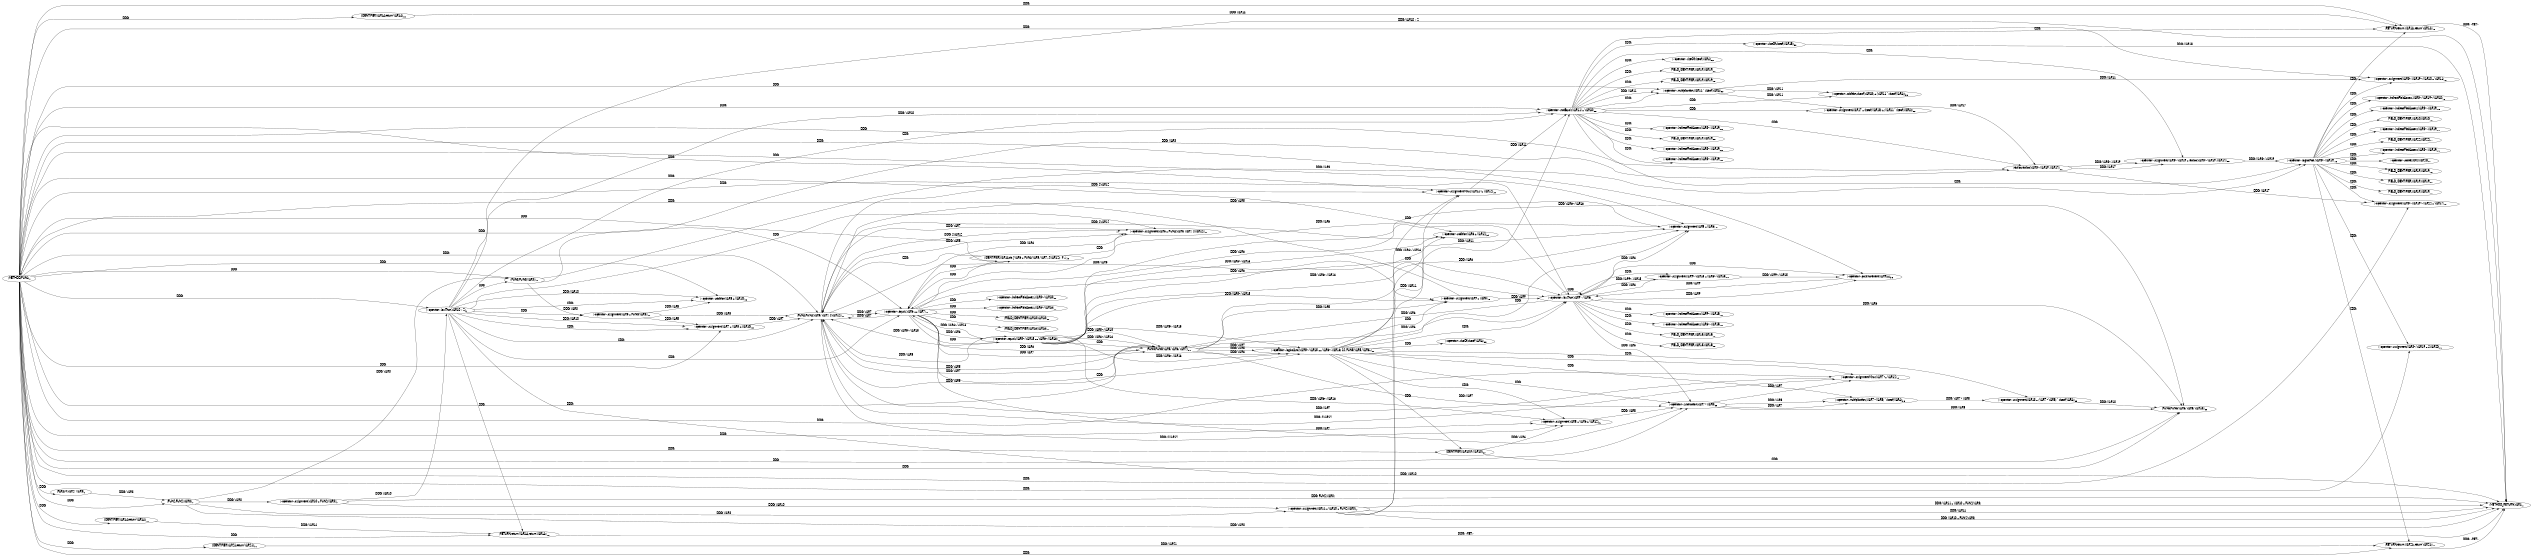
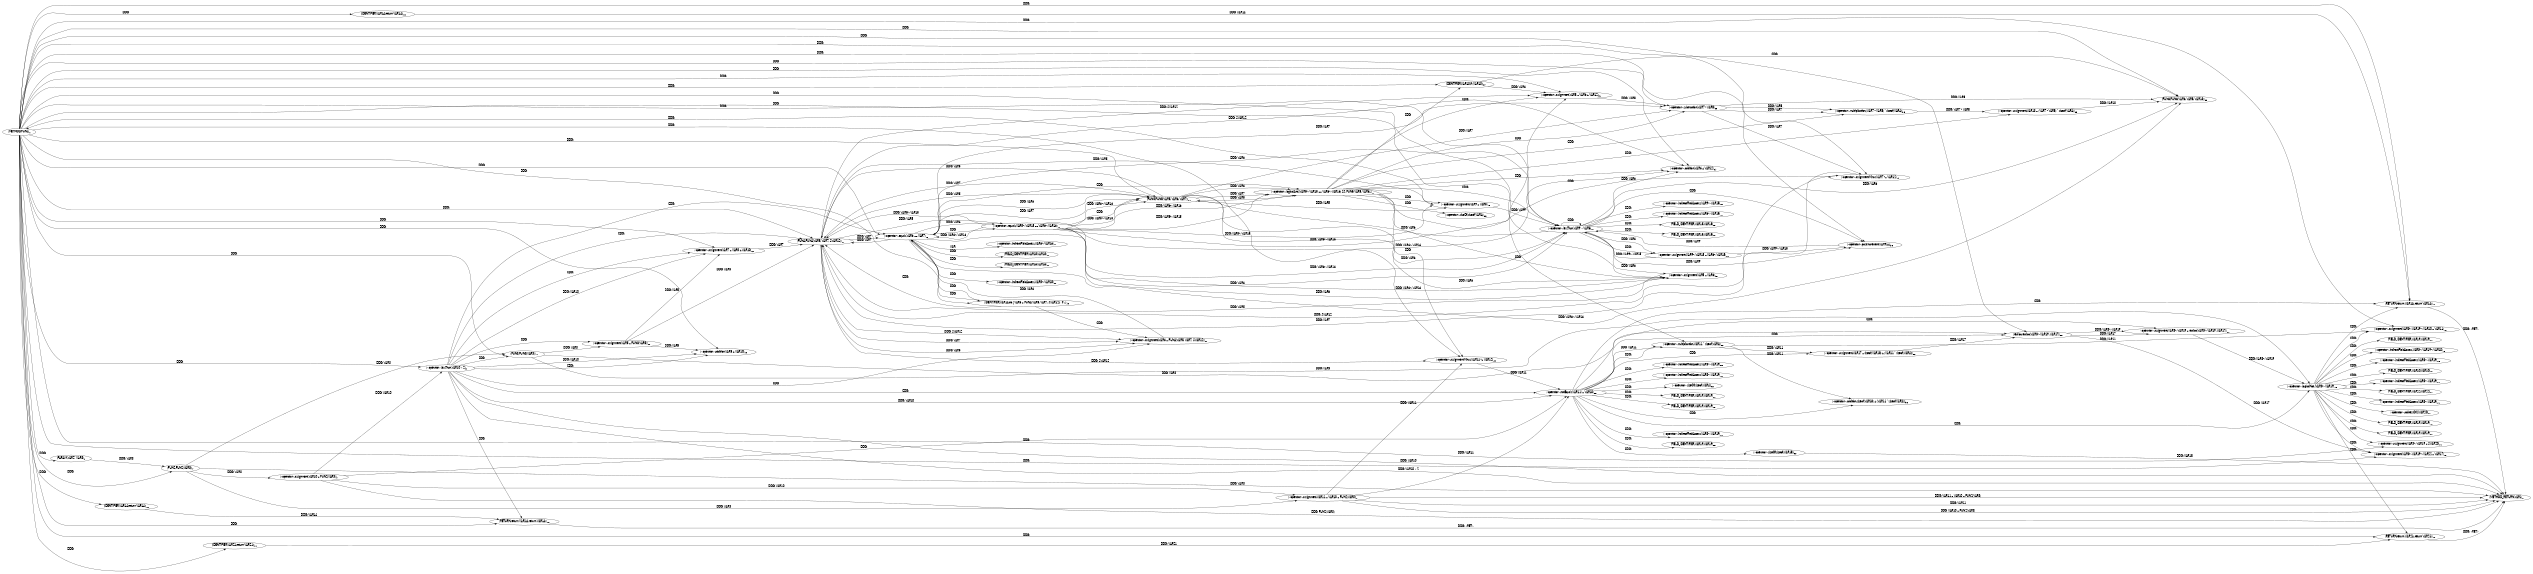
(710, 107) -> (959, 444)
(953, 307) -> (953, 247)
(1632, 349) -> (1621, 187)
